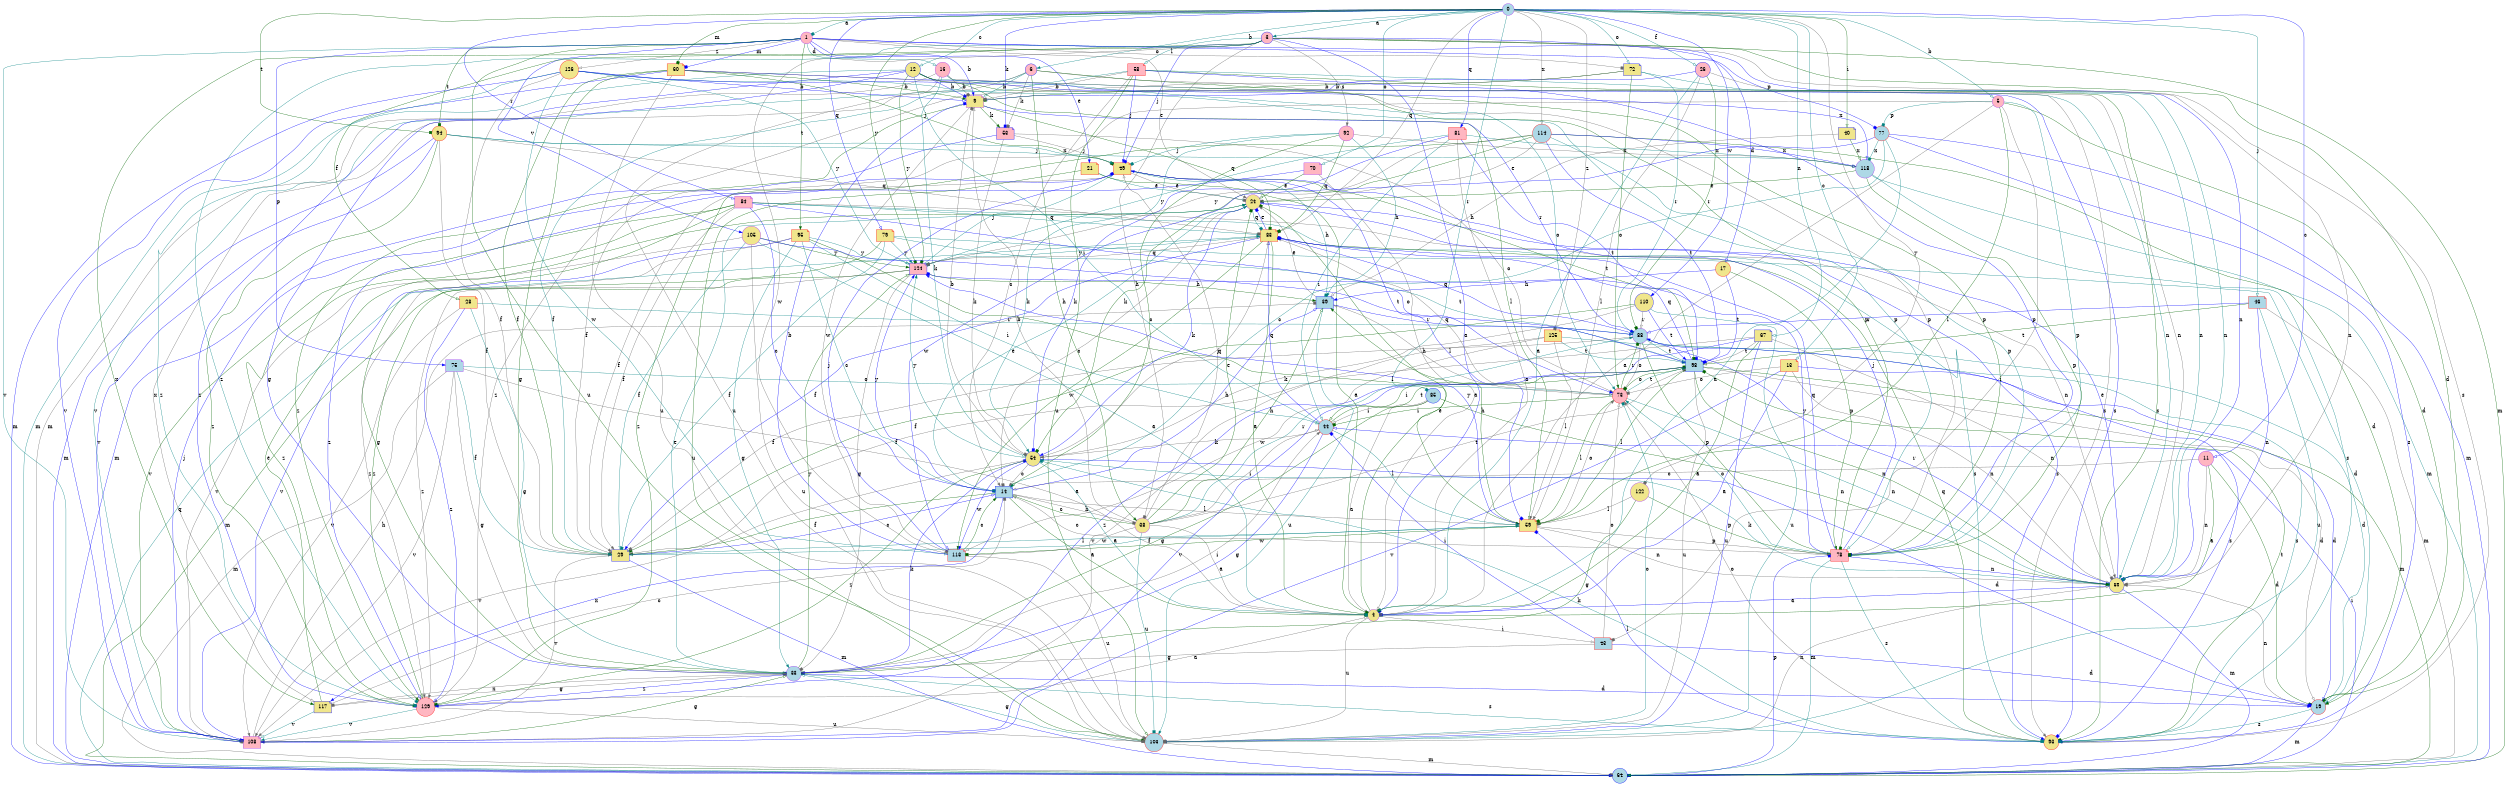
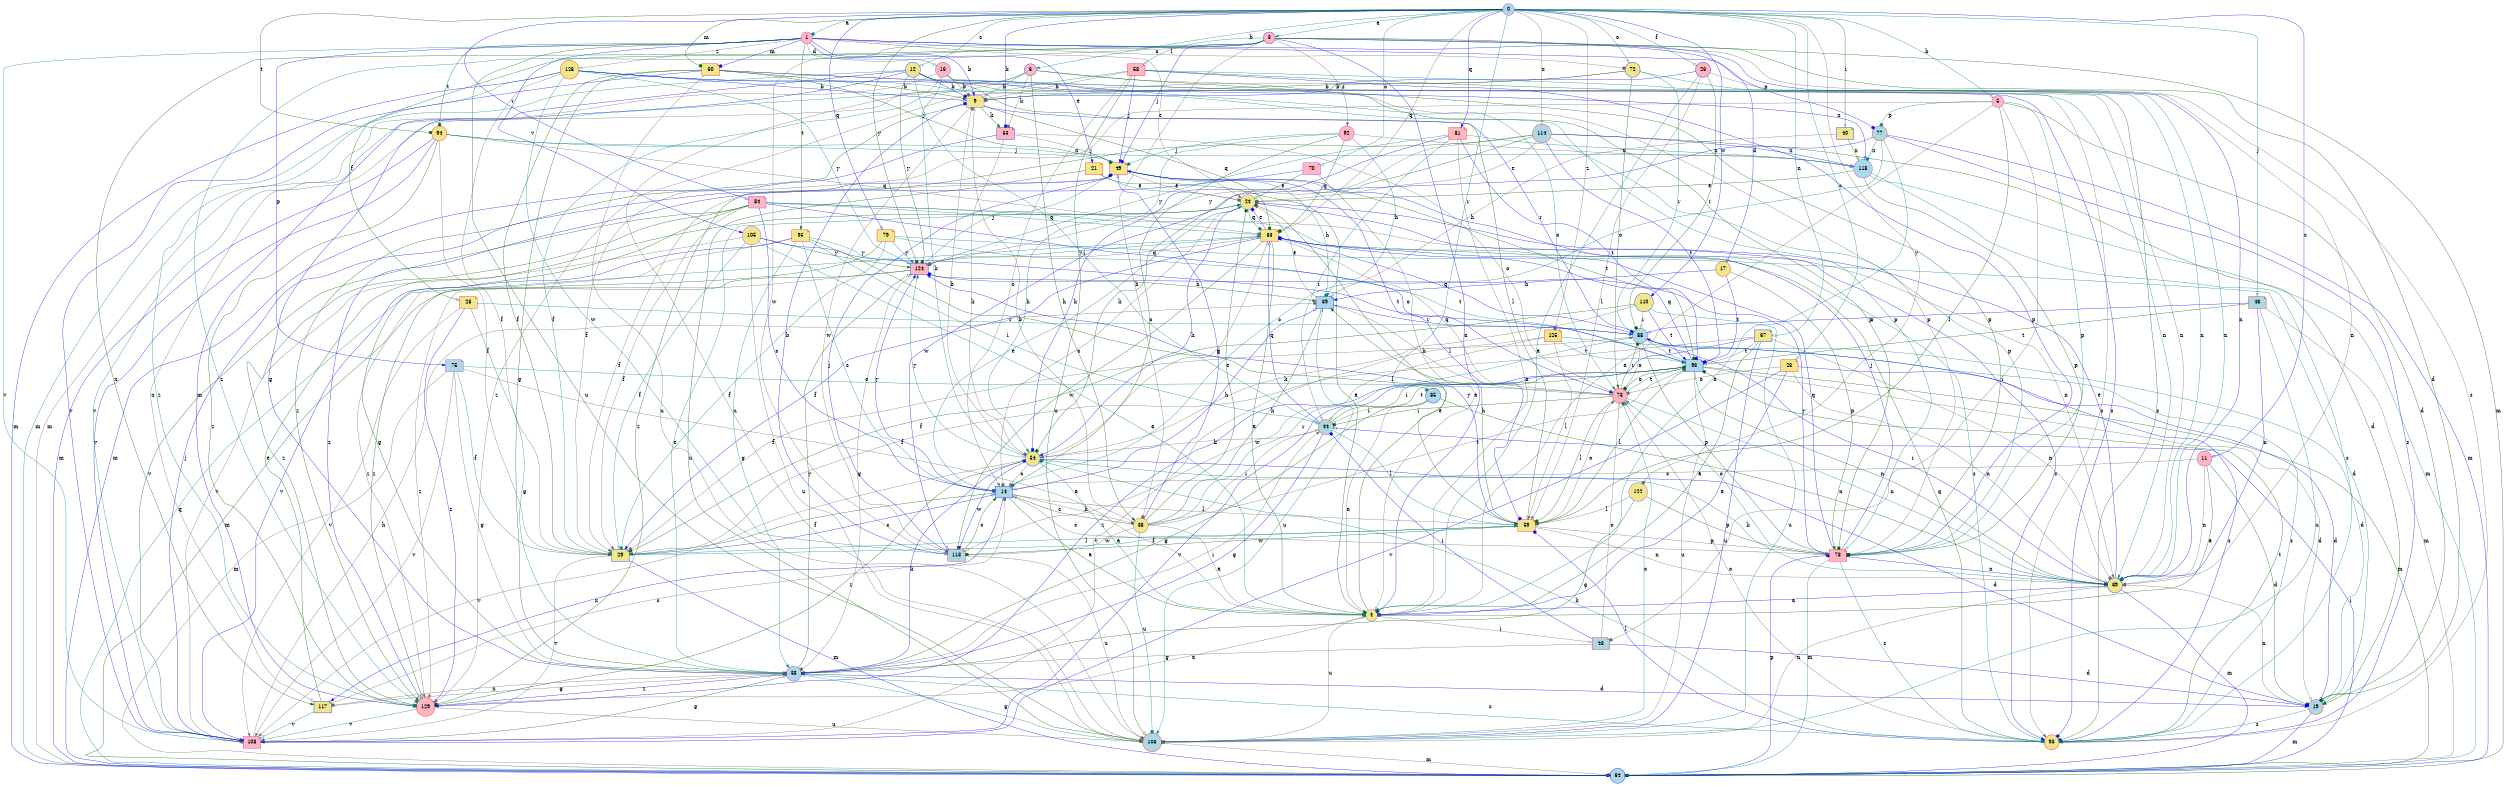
(1632, 70) -> (1633, 70)
(1217, 343) -> (1216, 341)
(1789, 366) -> (1789, 366)
(200, 396) -> (199, 396)
